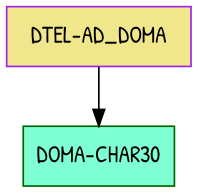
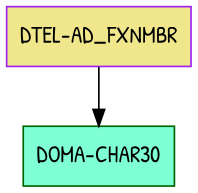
(99, 37) -> (99, 37)
